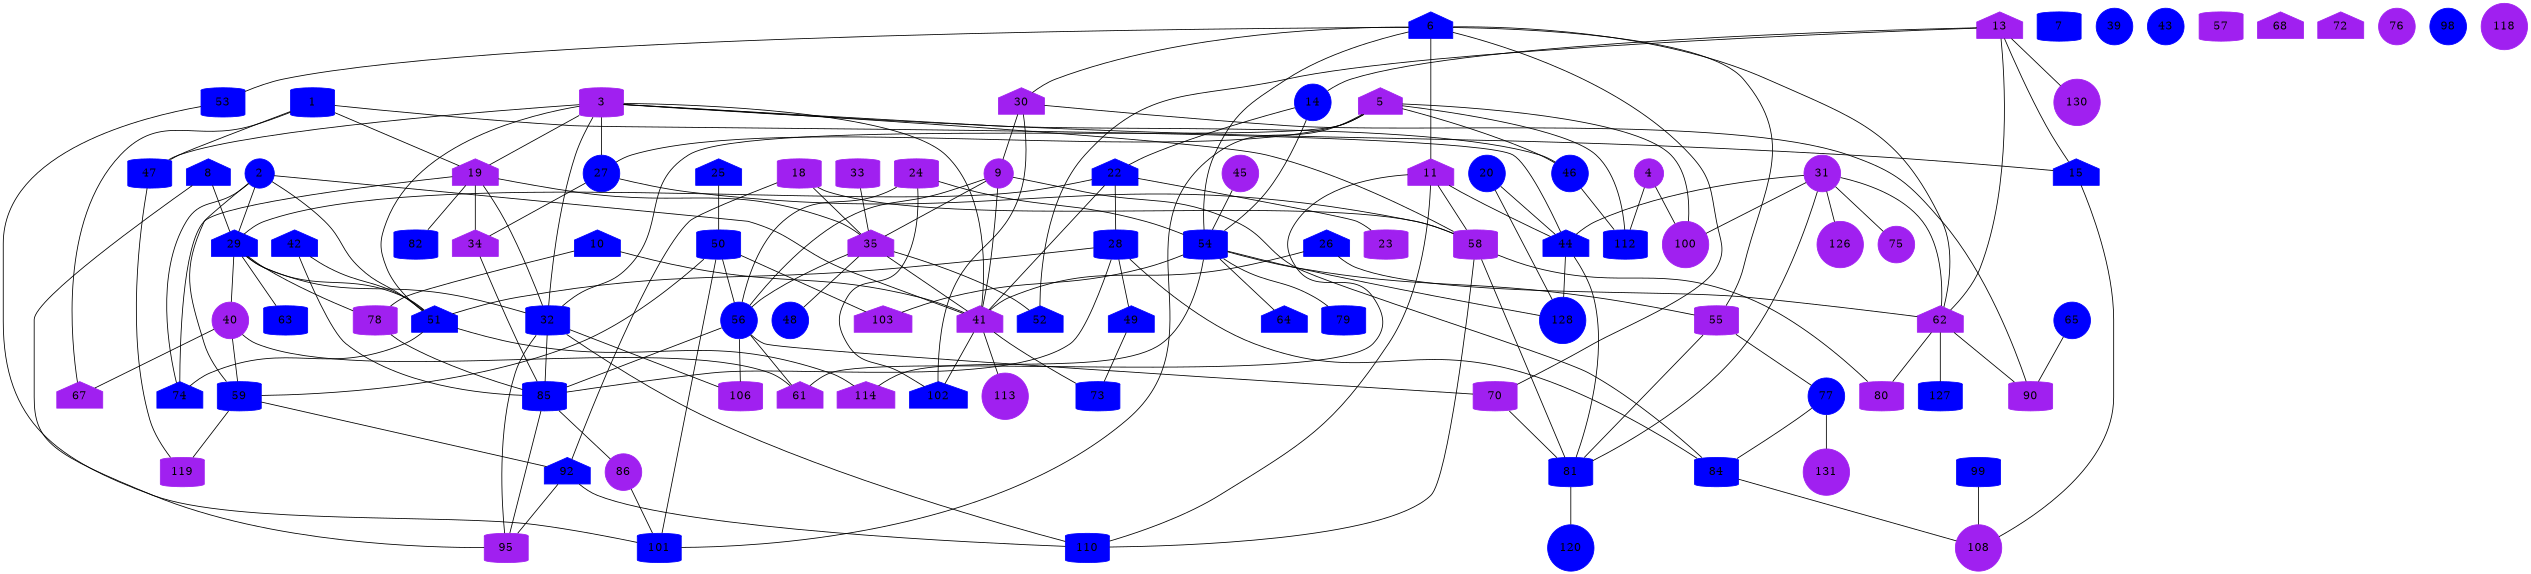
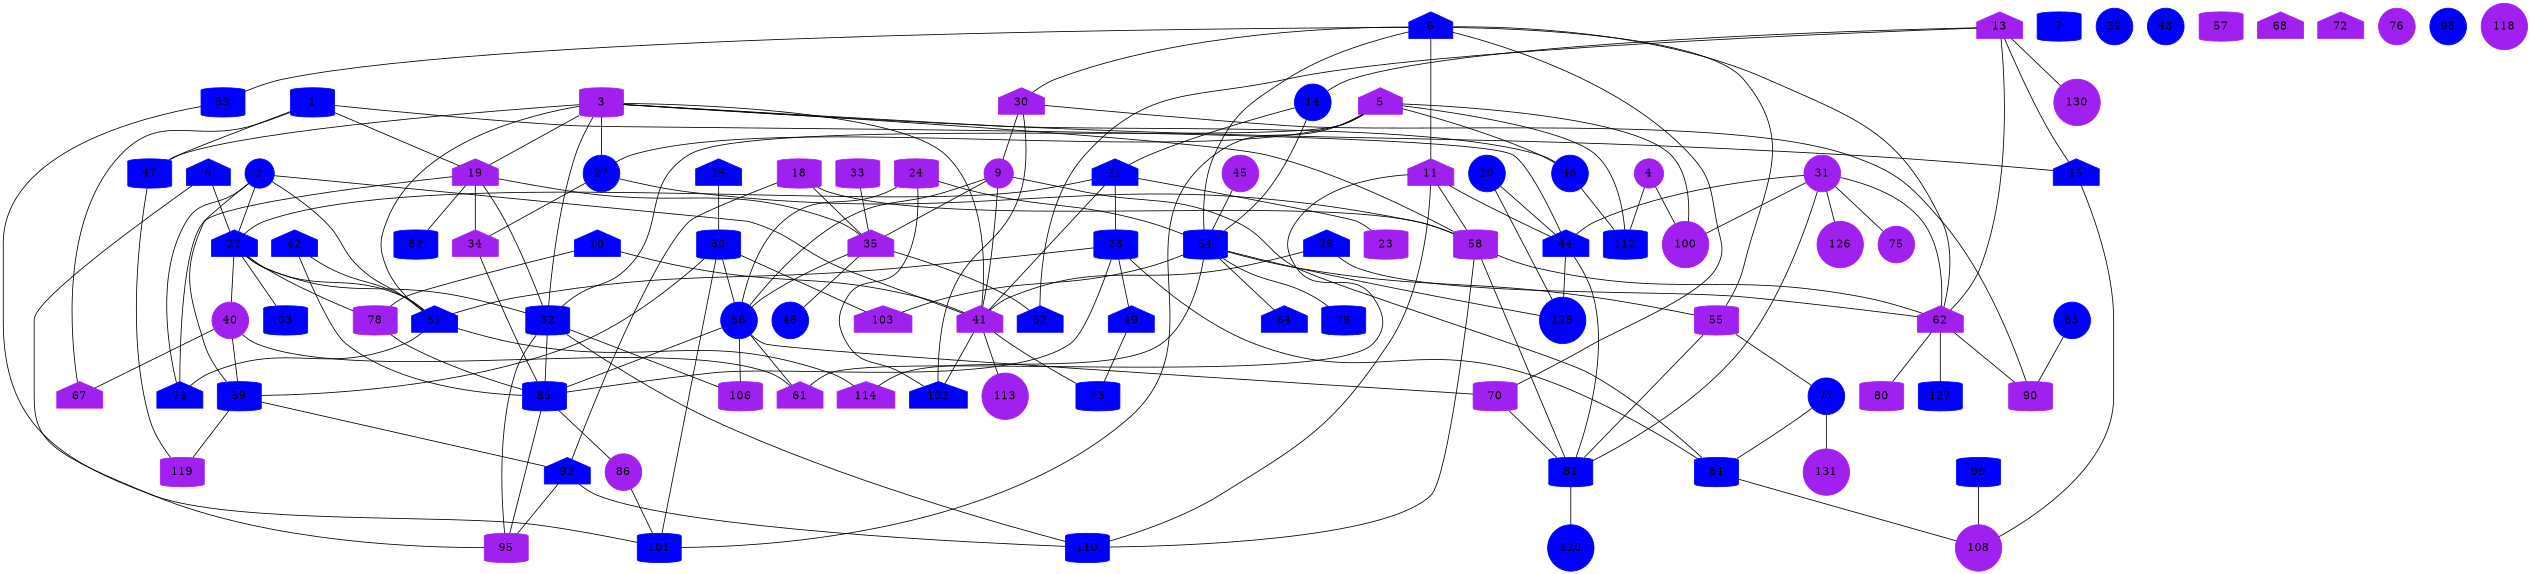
(1686, 281) -> (1710, 284)
(927, 284) -> none
